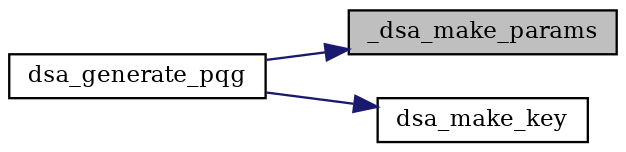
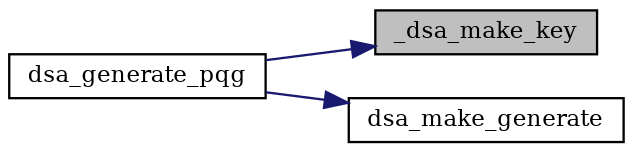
(483, 32) -> (486, 32)
(483, 120) -> (486, 120)
